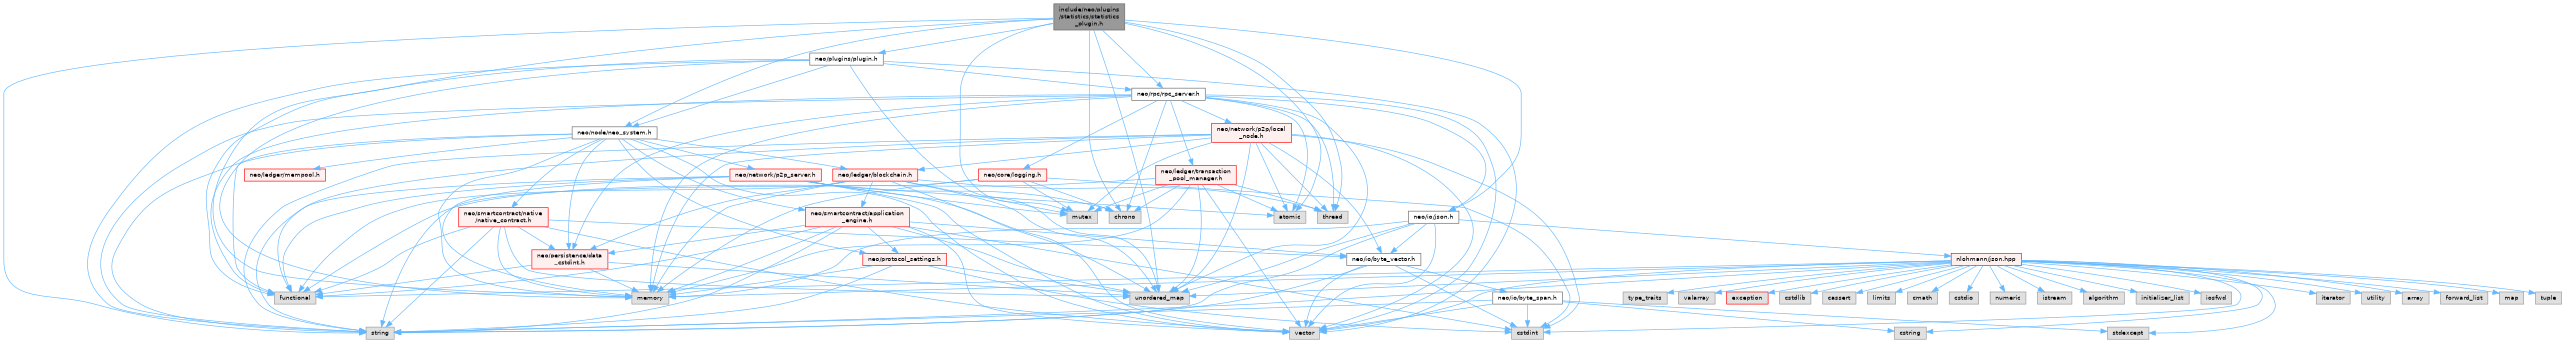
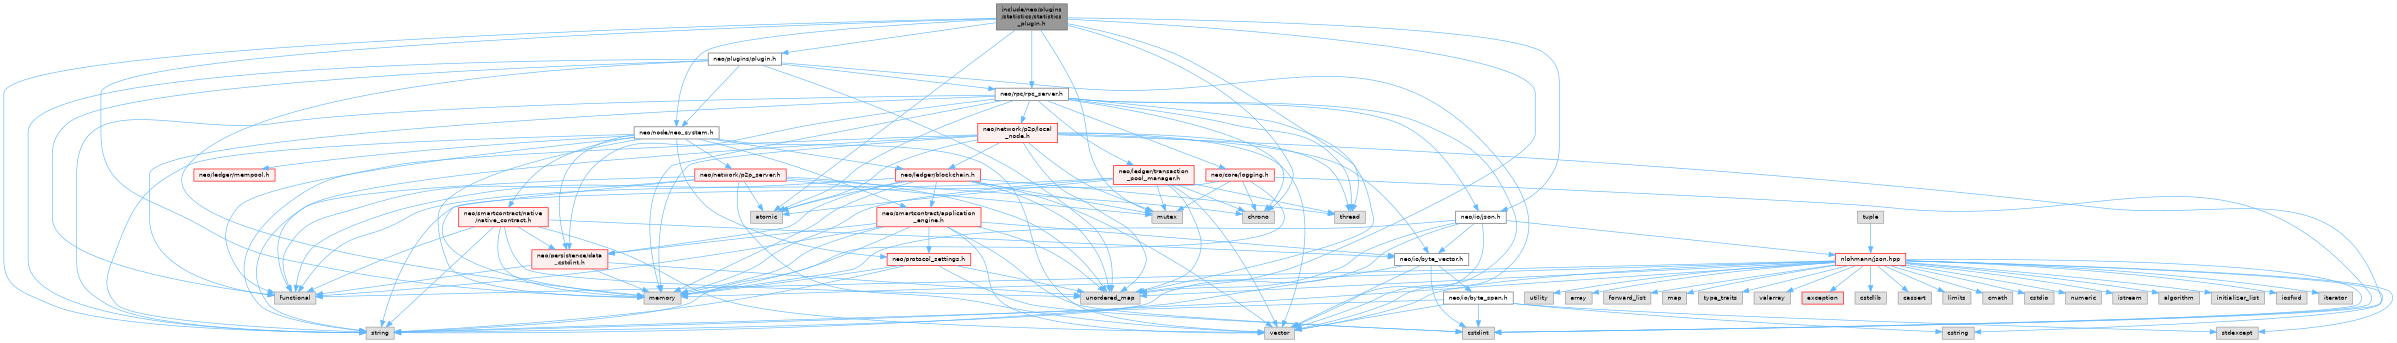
none -> (847, 194)
(2276, 272) -> (1871, 235)
